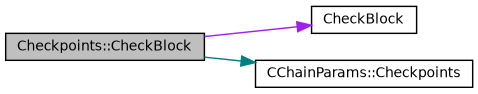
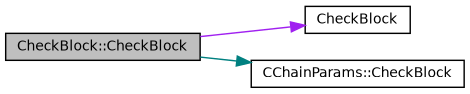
(105, 47) -> (103, 47)
(364, 74) -> (358, 74)
